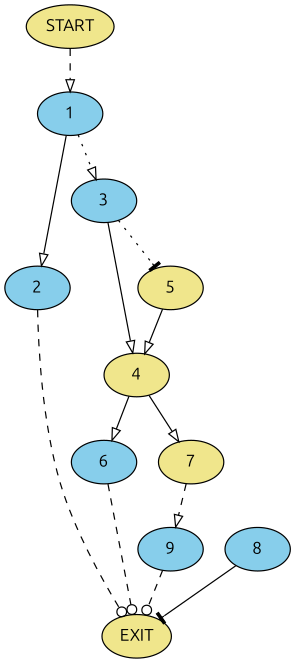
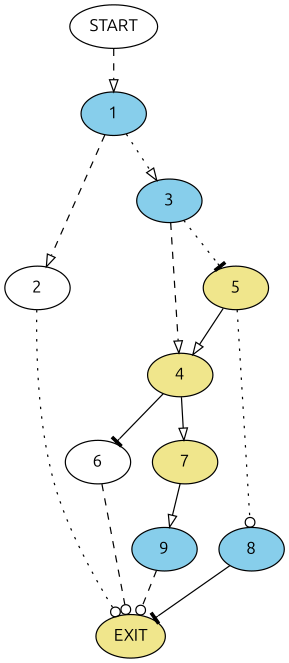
(70, 27) -> (114, 27)
(55, 195) -> (78, 195)
(119, 282) -> (174, 282)
(38, 288) -> (38, 288)
(123, 413) -> (141, 416)
none -> (243, 414)
(104, 462) -> (98, 462)
(56, 465) -> (50, 465)
(182, 500) -> (176, 500)
